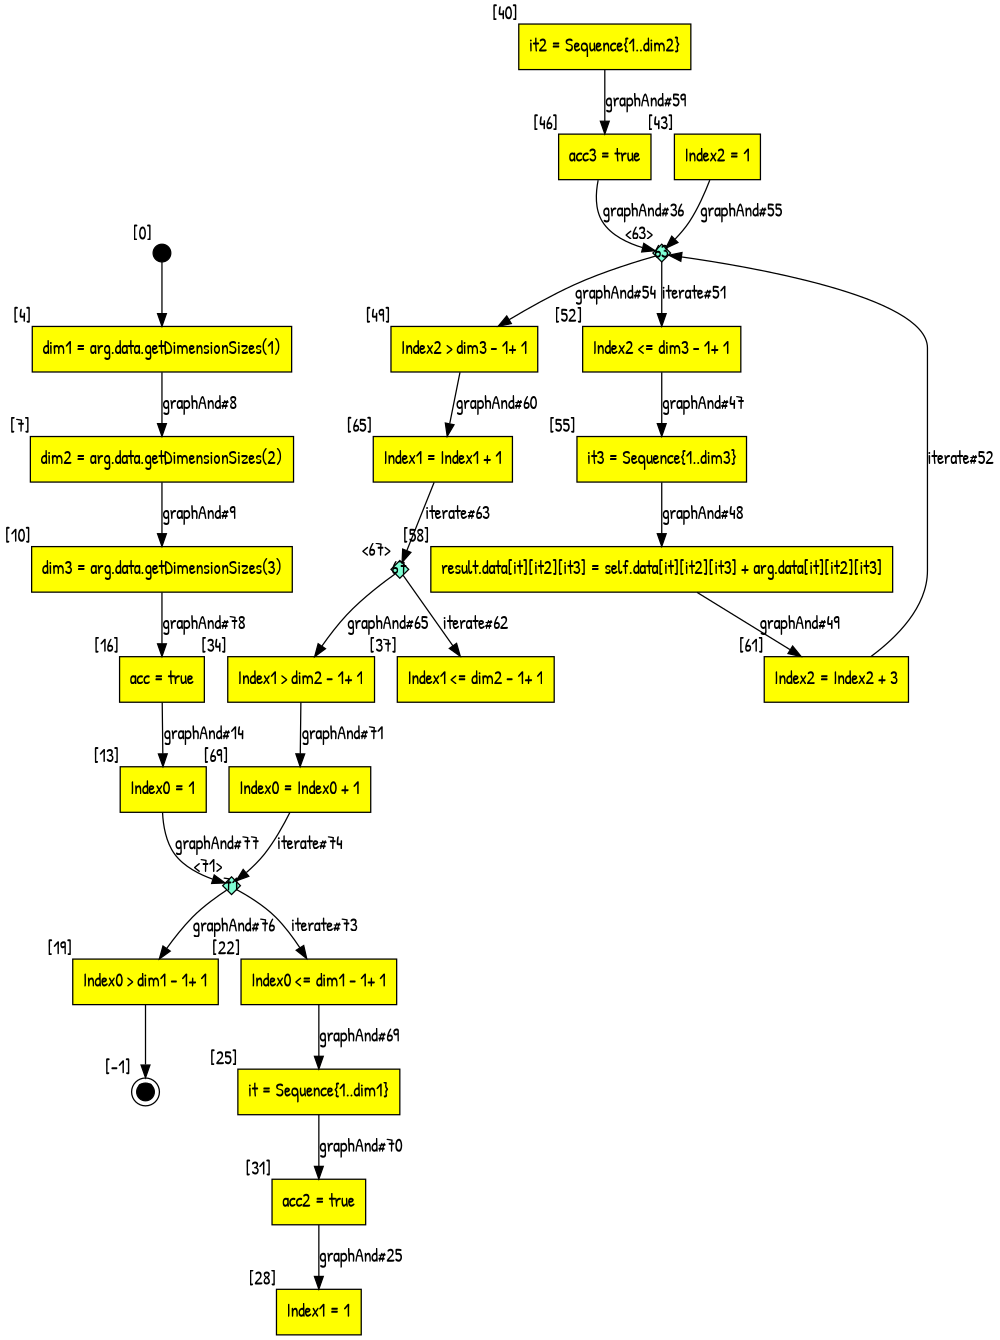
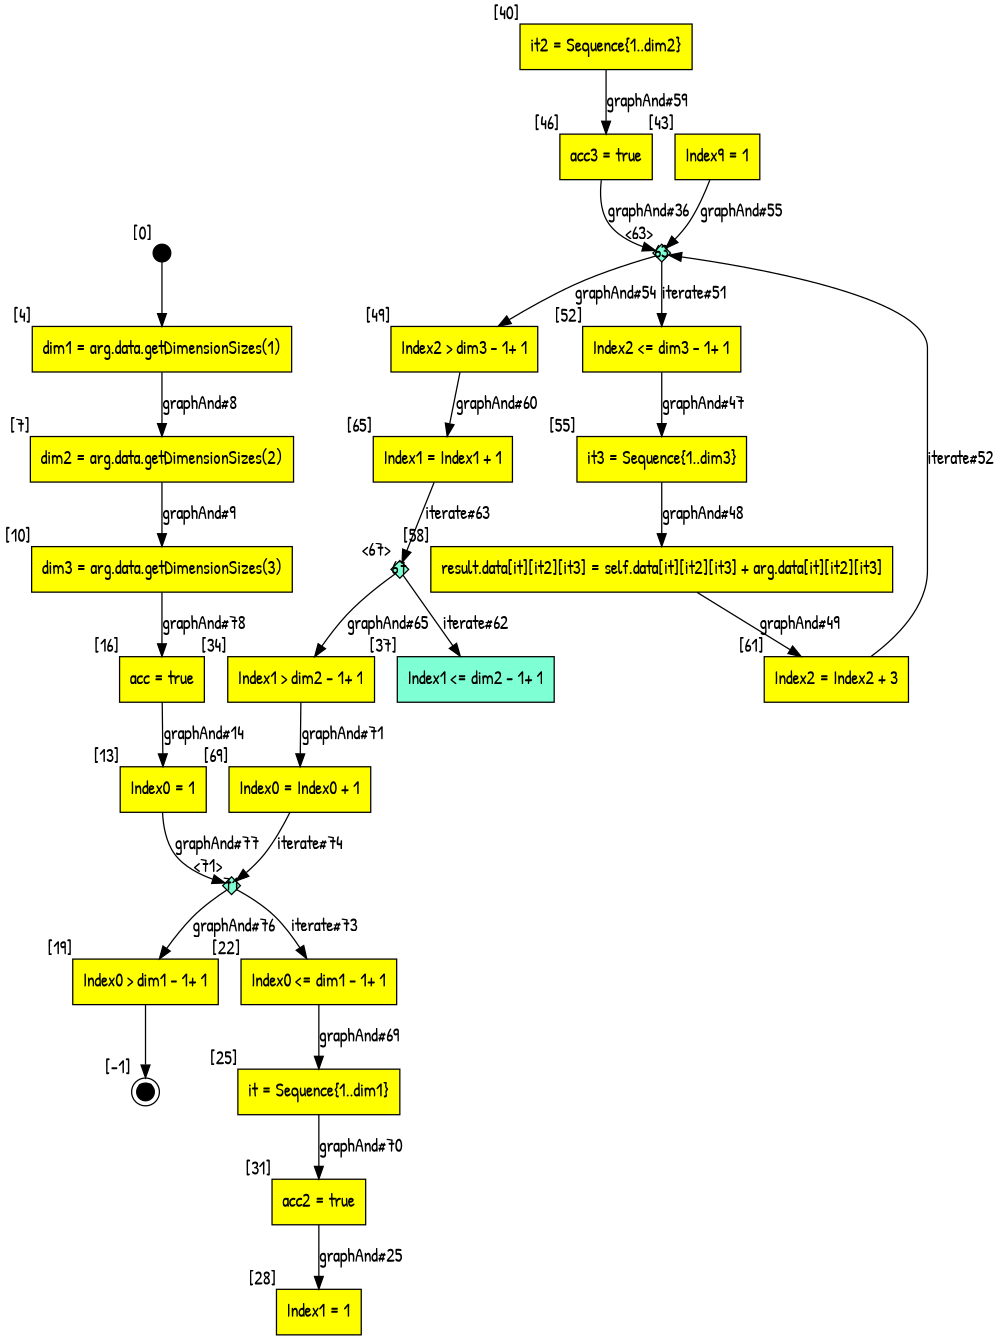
(717, 157) -> (717, 157)
(476, 679) -> (476, 679)
